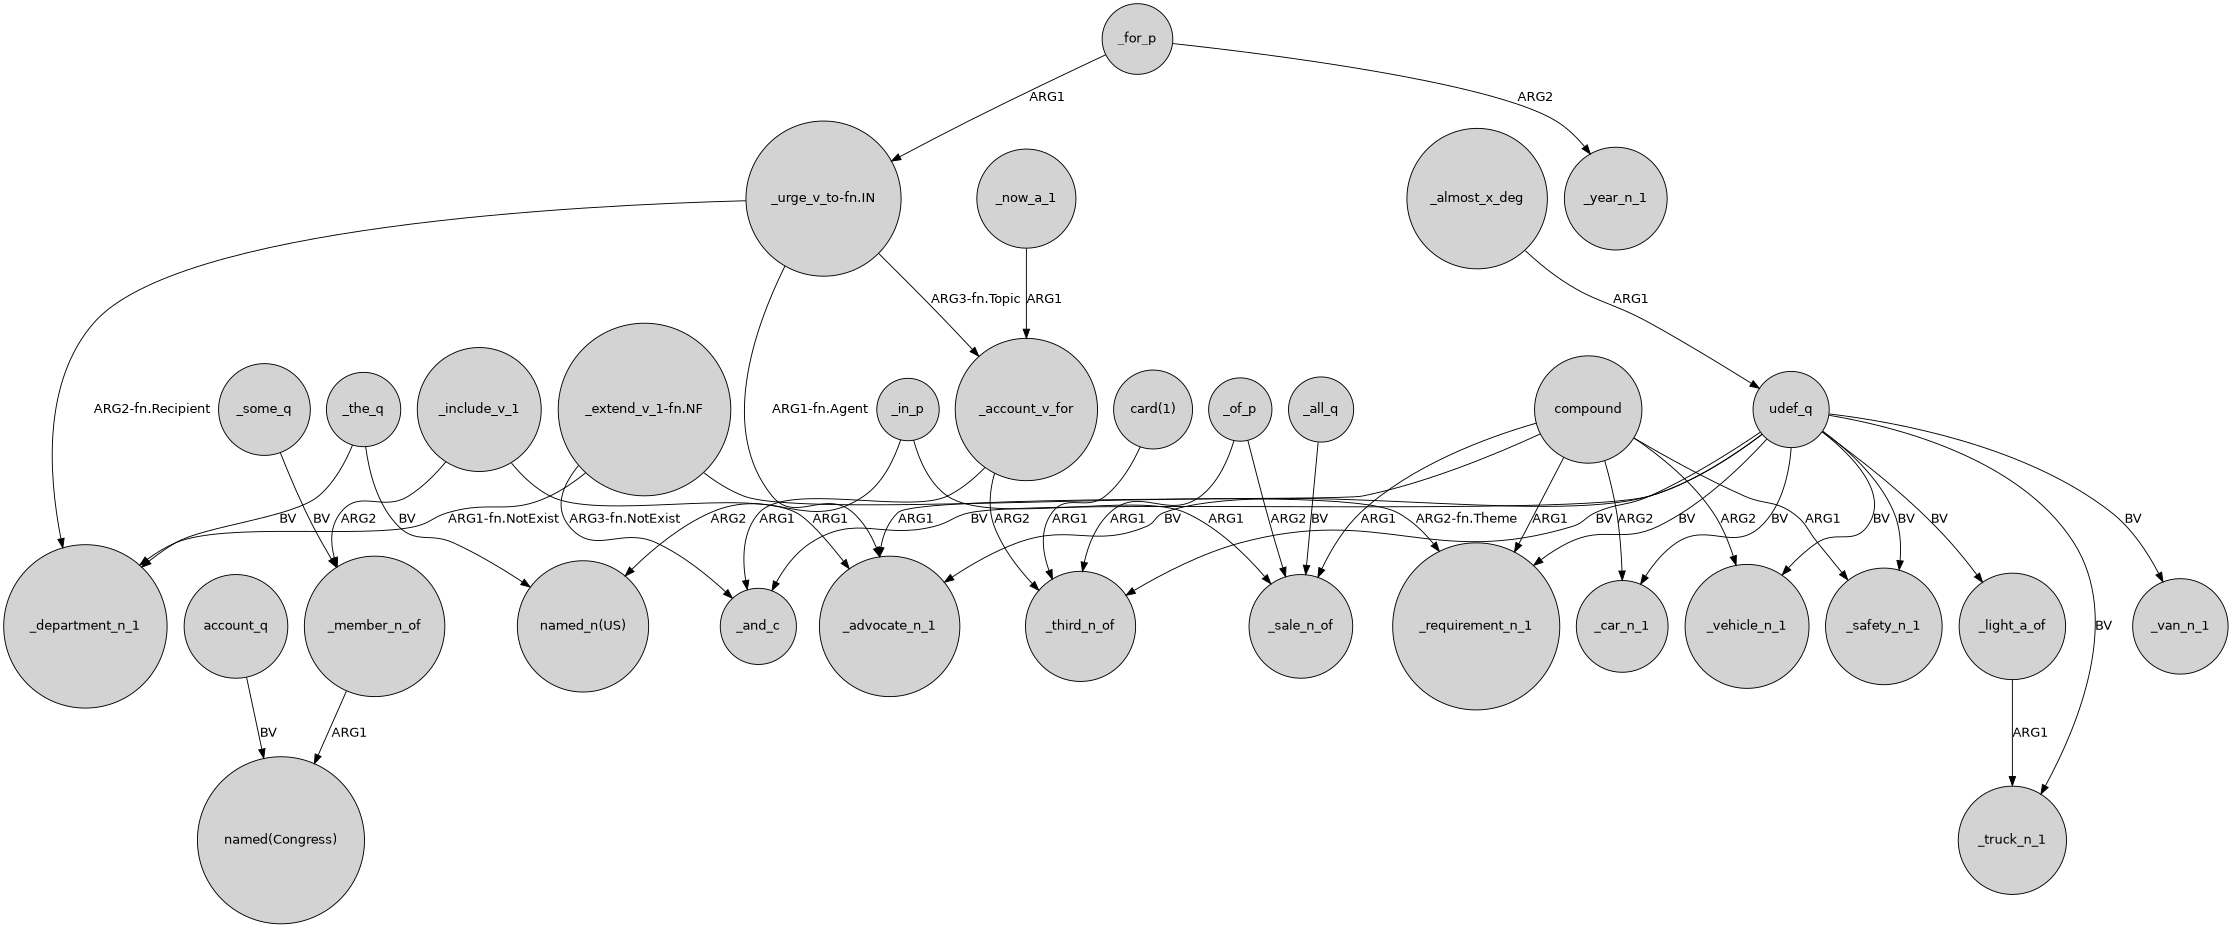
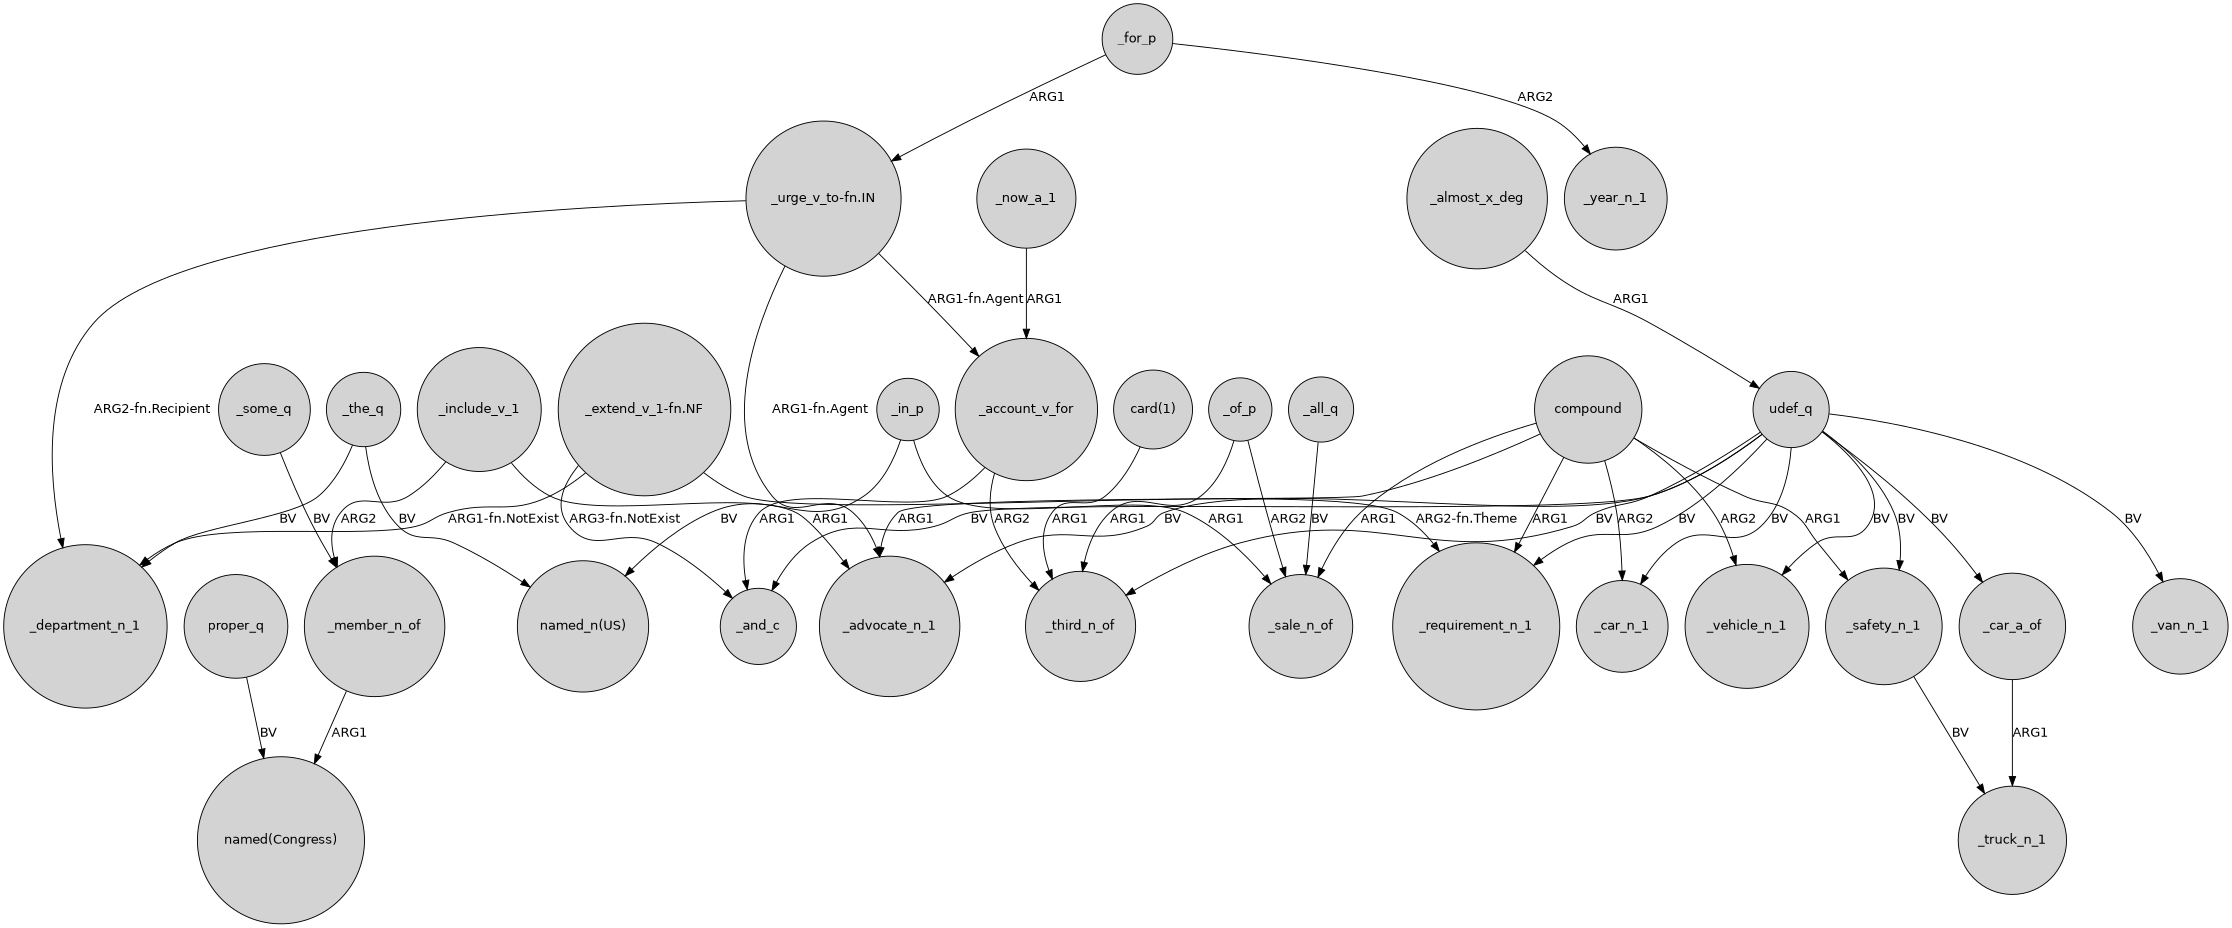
(976, 300) -> (976, 300)
(729, 519) -> (729, 519)
(2065, 532) -> (1947, 731)
(236, 626) -> (236, 626)
(2012, 626) -> (2012, 626)
